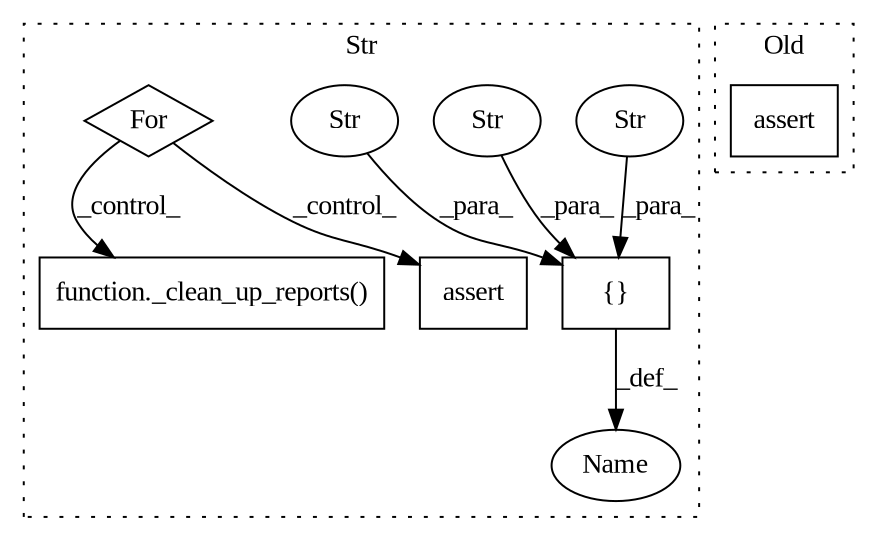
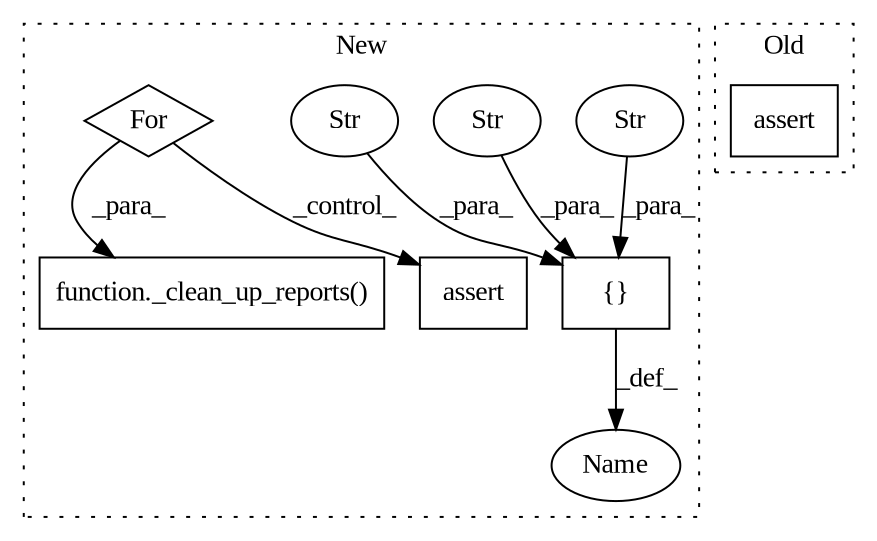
(361, 47) -> (361, 47)
(129, 207) -> (129, 207)
